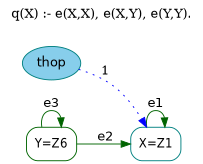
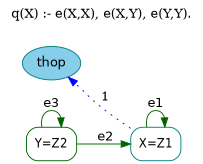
(115, 88) -> (102, 107)
(52, 144) -> (52, 144)
